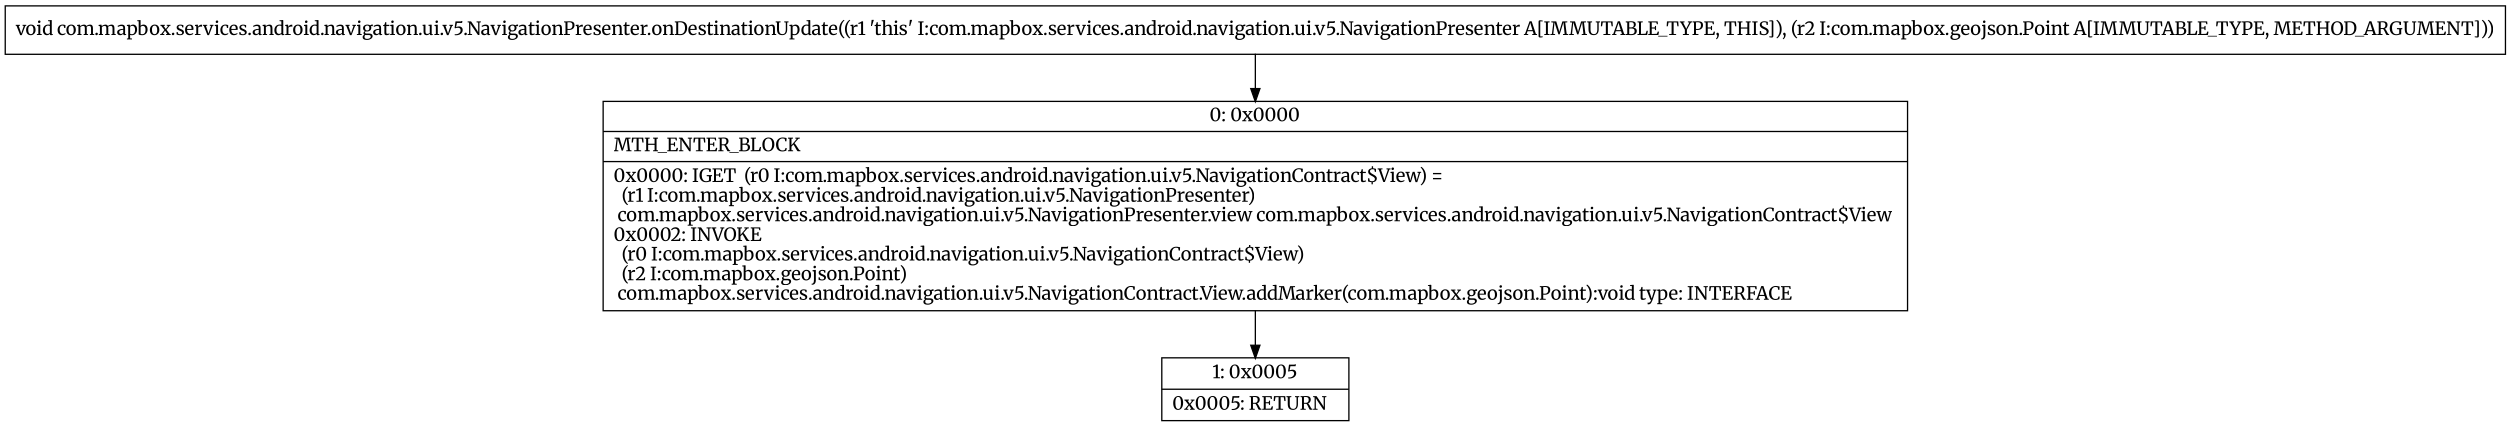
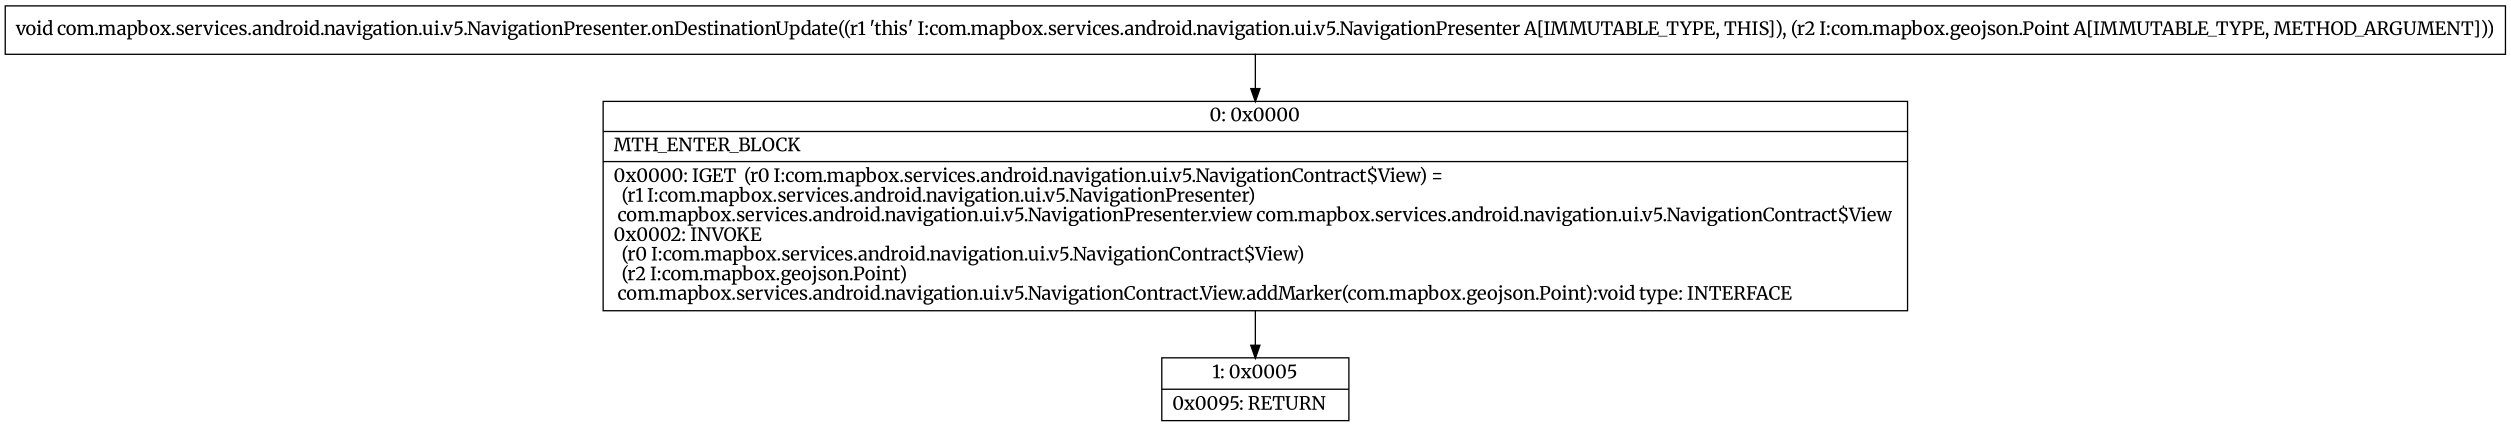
(1255, 404) -> (1255, 404)
